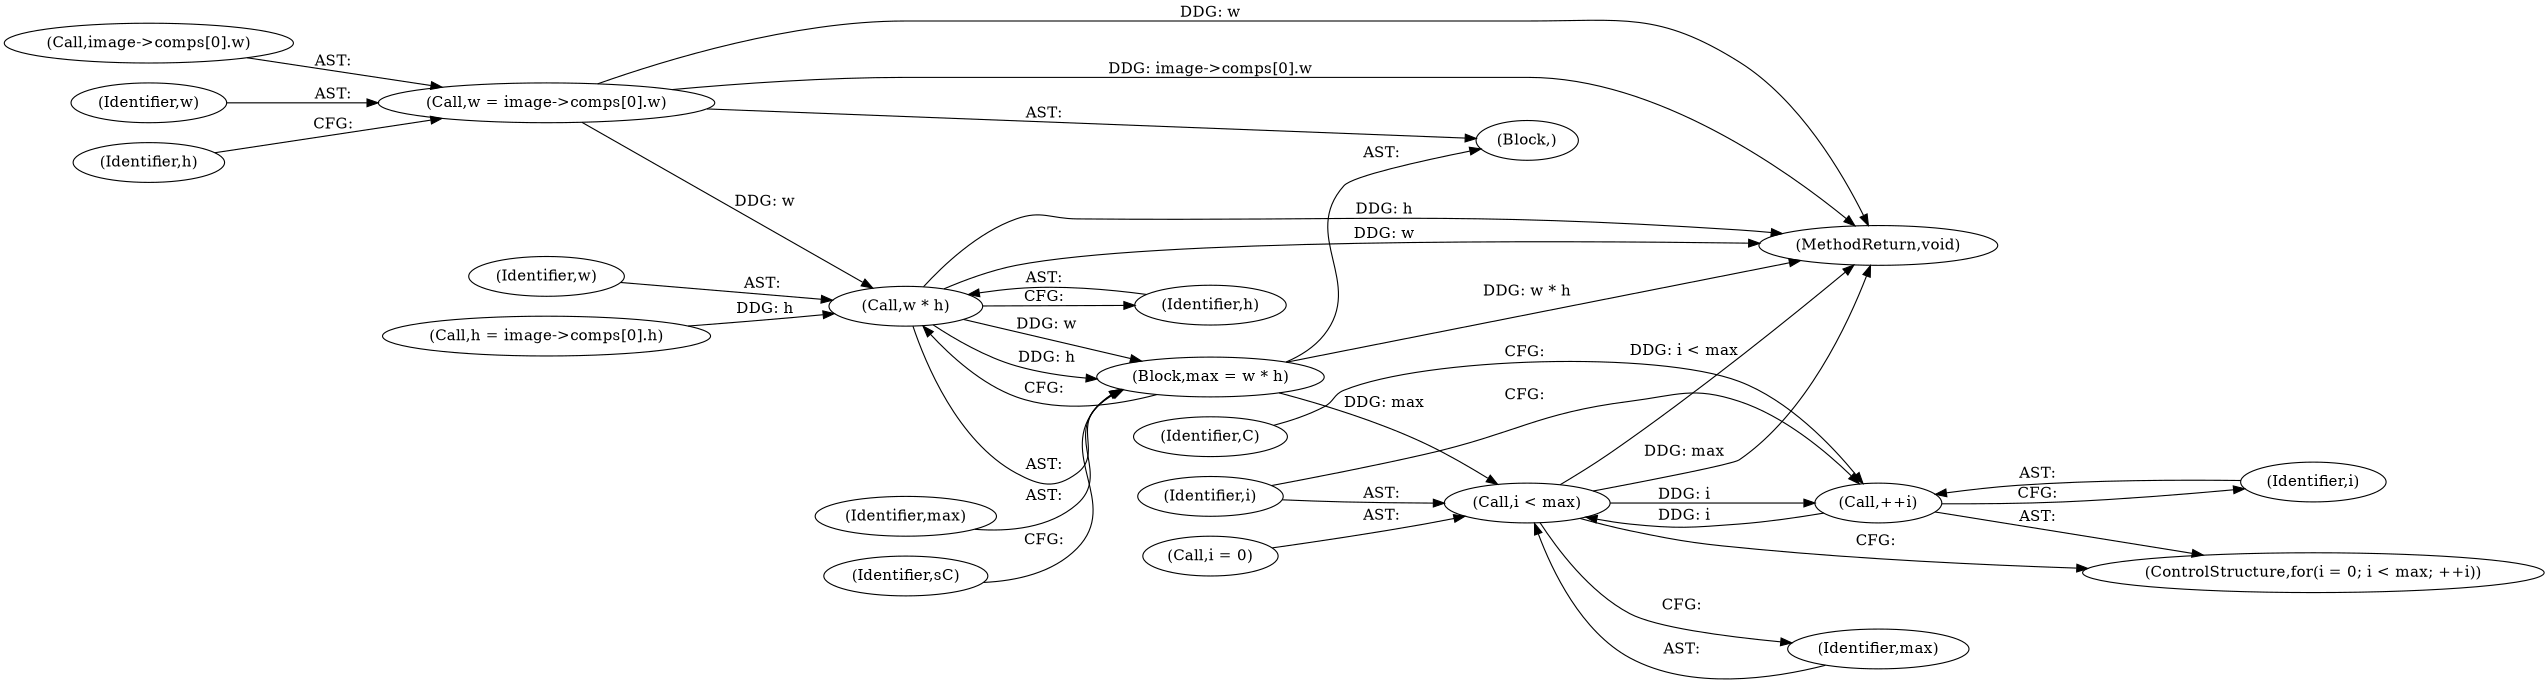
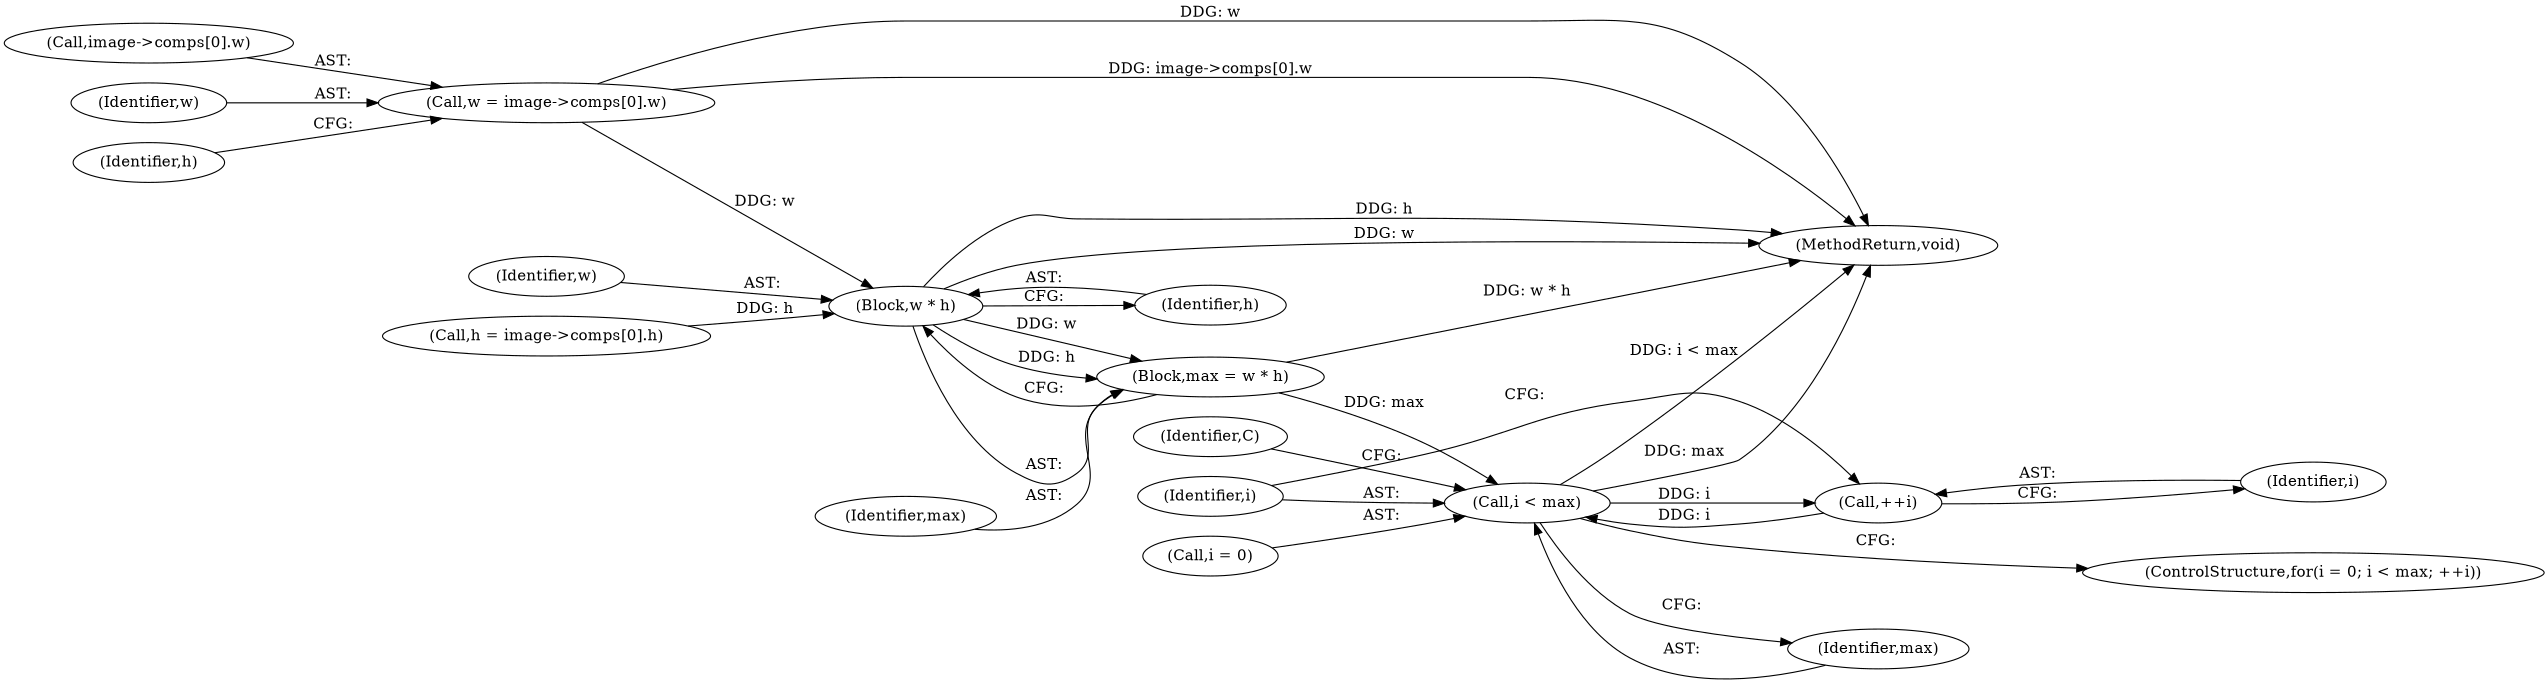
(1527, 140) -> none
(906, 306) -> (906, 306)
(1577, 362) -> (1345, 464)
(2064, 533) -> none
(906, 576) -> none
